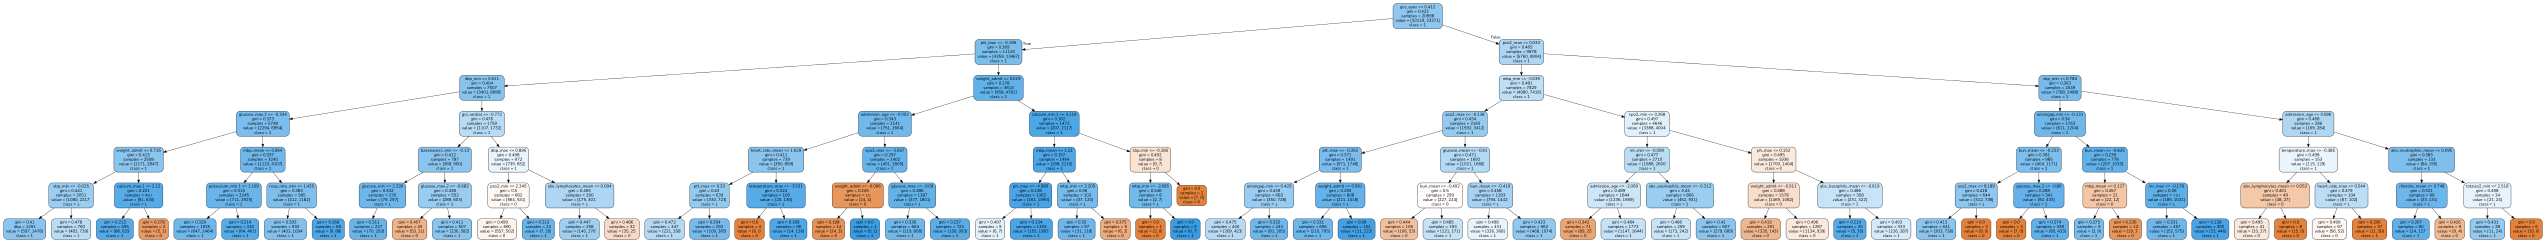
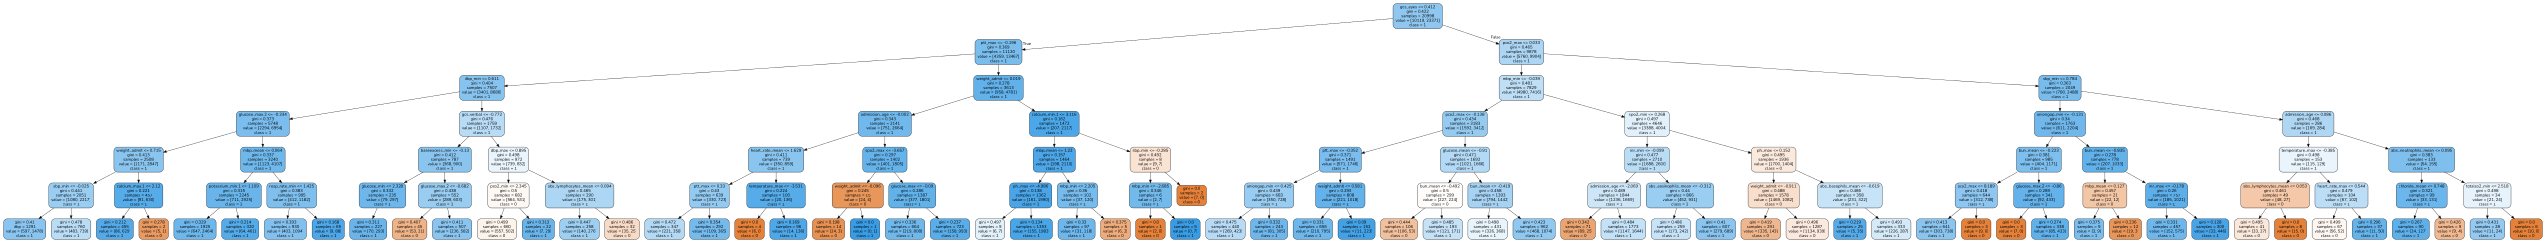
(2370, 229) -> (2370, 229)
